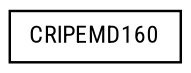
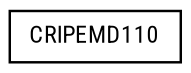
(95, 37) -> (95, 37)
